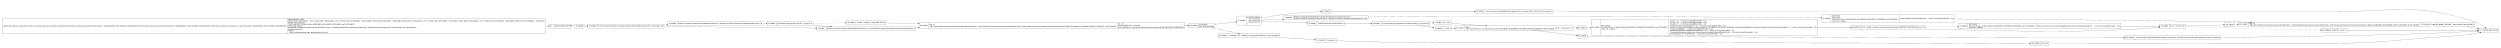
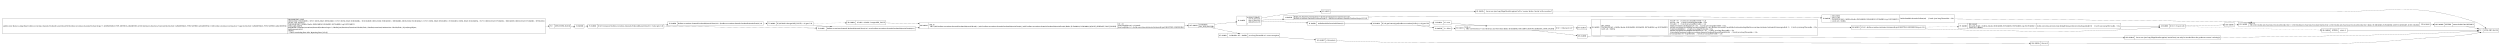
(573, 25) -> (572, 27)
